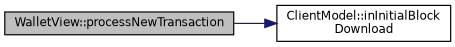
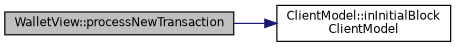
(364, 23) -> (364, 23)
